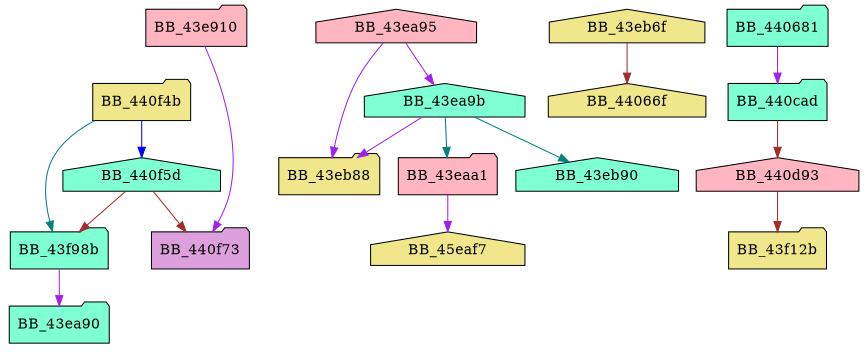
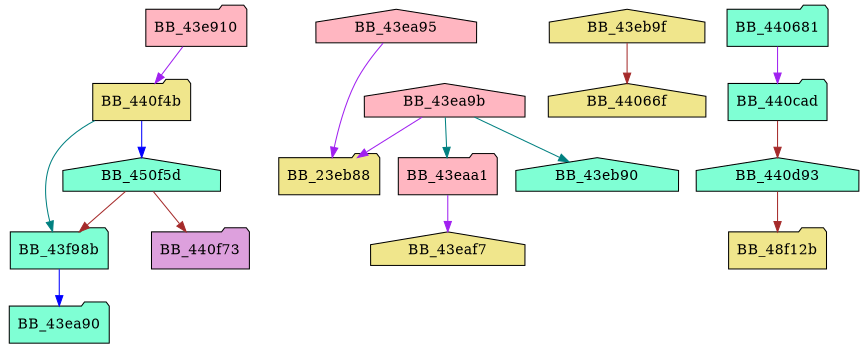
(627, 28) -> (627, 28)
(417, 60) -> none
(445, 102) -> (445, 102)
(231, 134) -> (172, 61)
(142, 176) -> (142, 176)
(329, 176) -> (329, 176)
(778, 176) -> (778, 176)
(448, 250) -> (448, 250)
(778, 250) -> (778, 250)
(59, 282) -> (59, 282)
